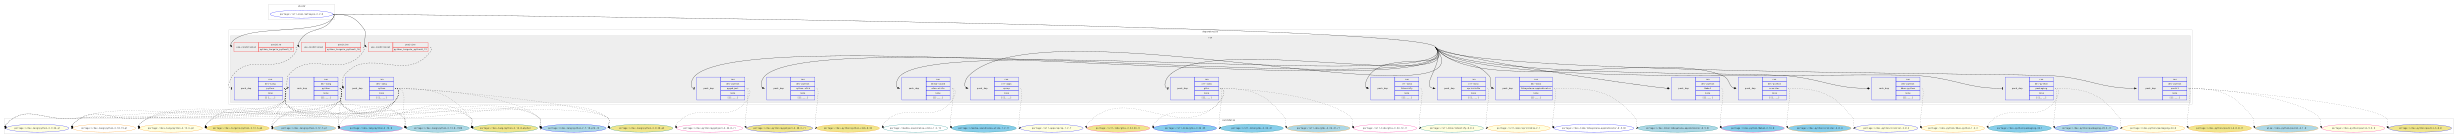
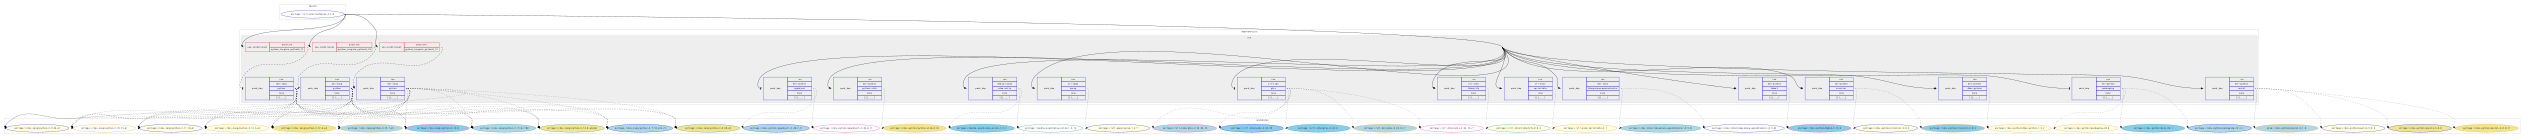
none -> (171, 128)
(238, 128) -> (304, 128)
(780, 128) -> (776, 128)
(1118, 128) -> (1185, 128)
(2020, 128) -> (2153, 128)
(2353, 128) -> (2353, 128)
